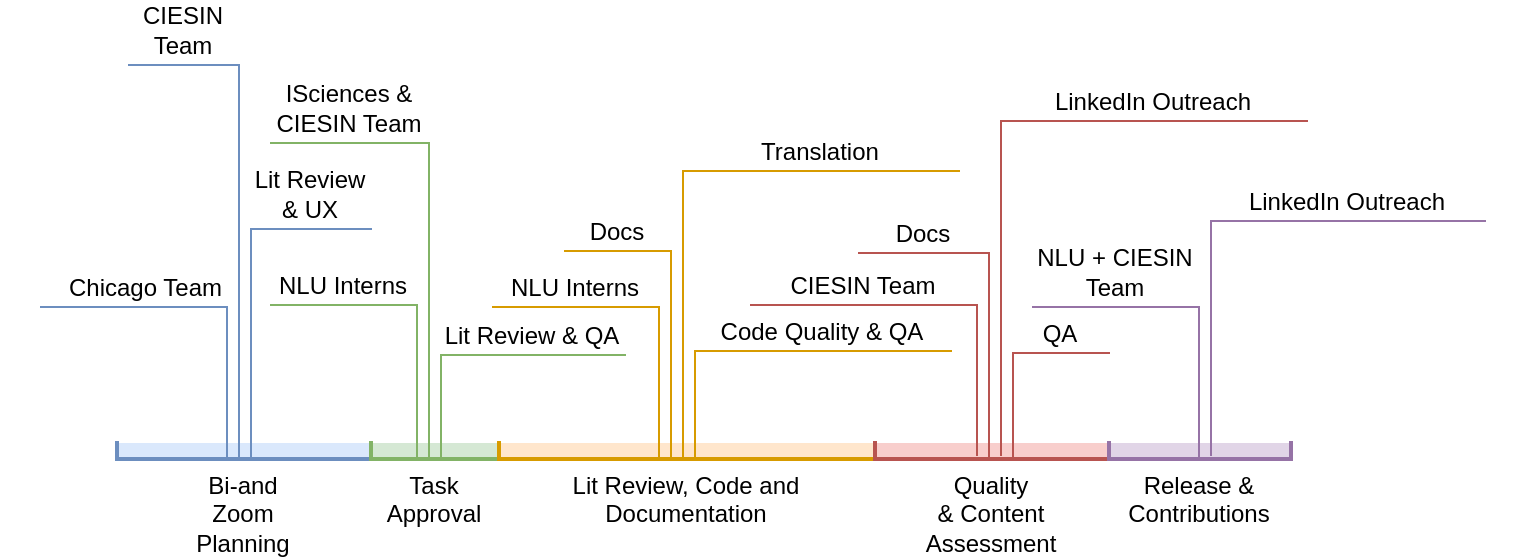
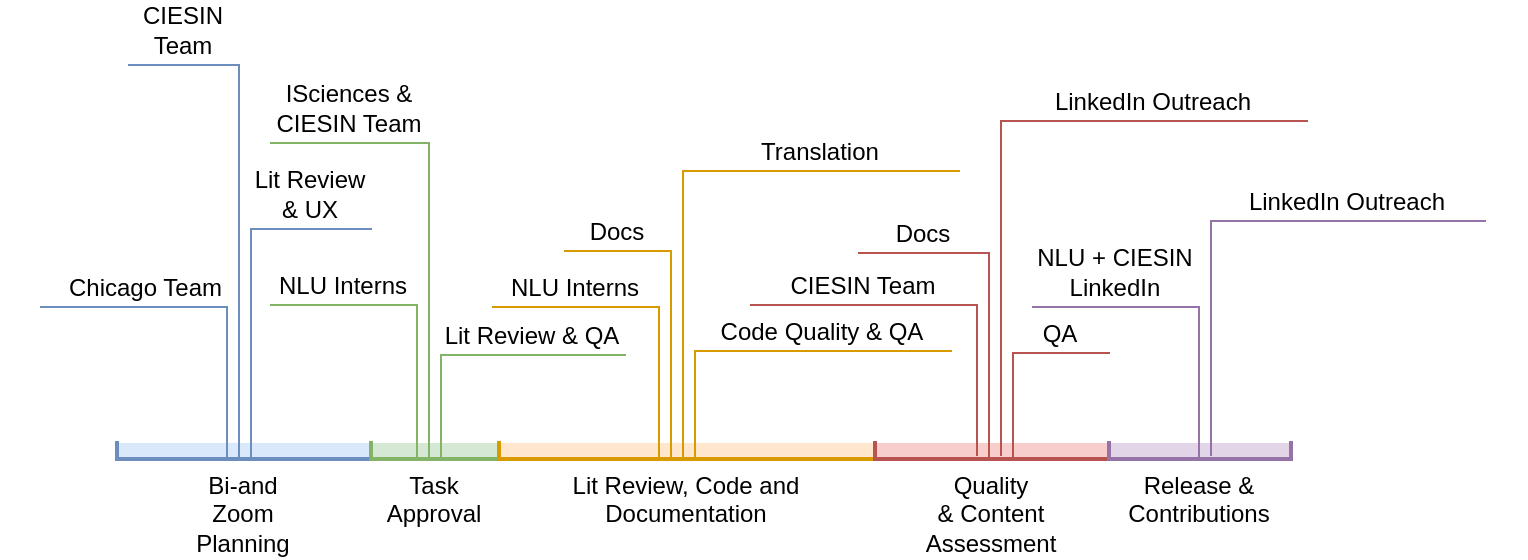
(1116, 272) -> (1116, 272)
